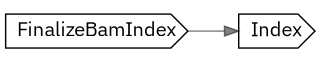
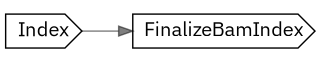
(206, 31) -> (100, 31)
